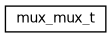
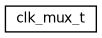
(56, 19) -> (51, 19)
